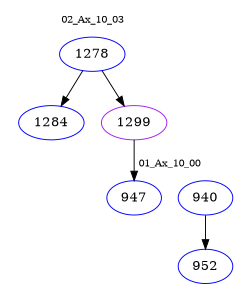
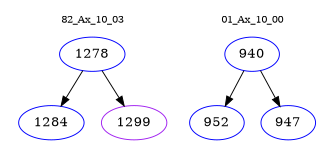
(93, 20) -> (93, 20)
(134, 161) -> (268, 84)
